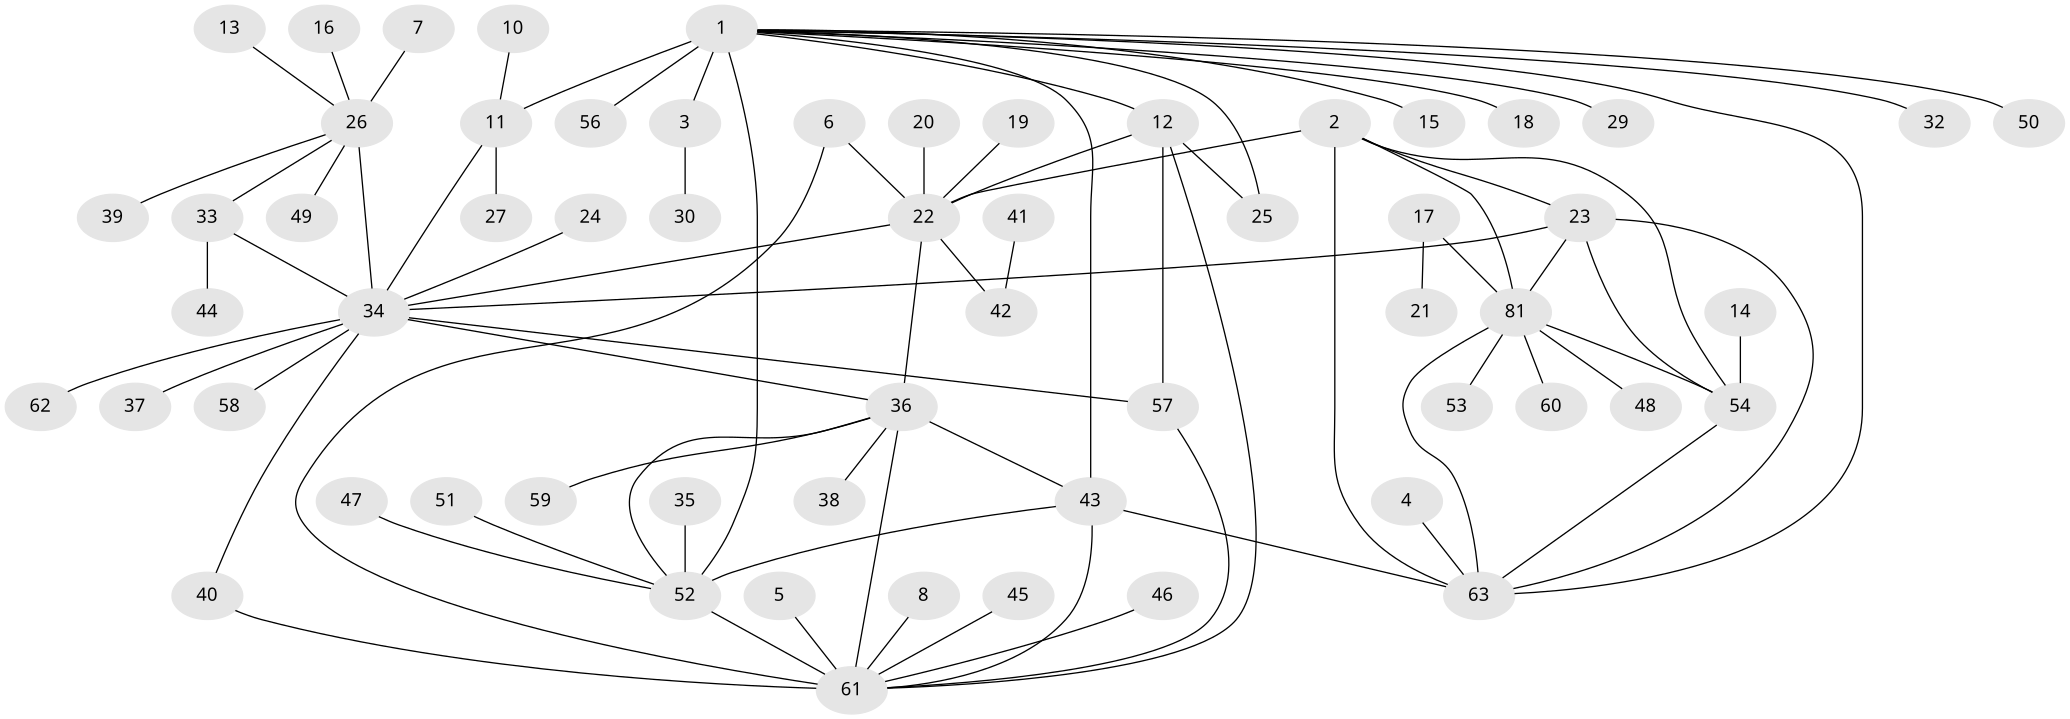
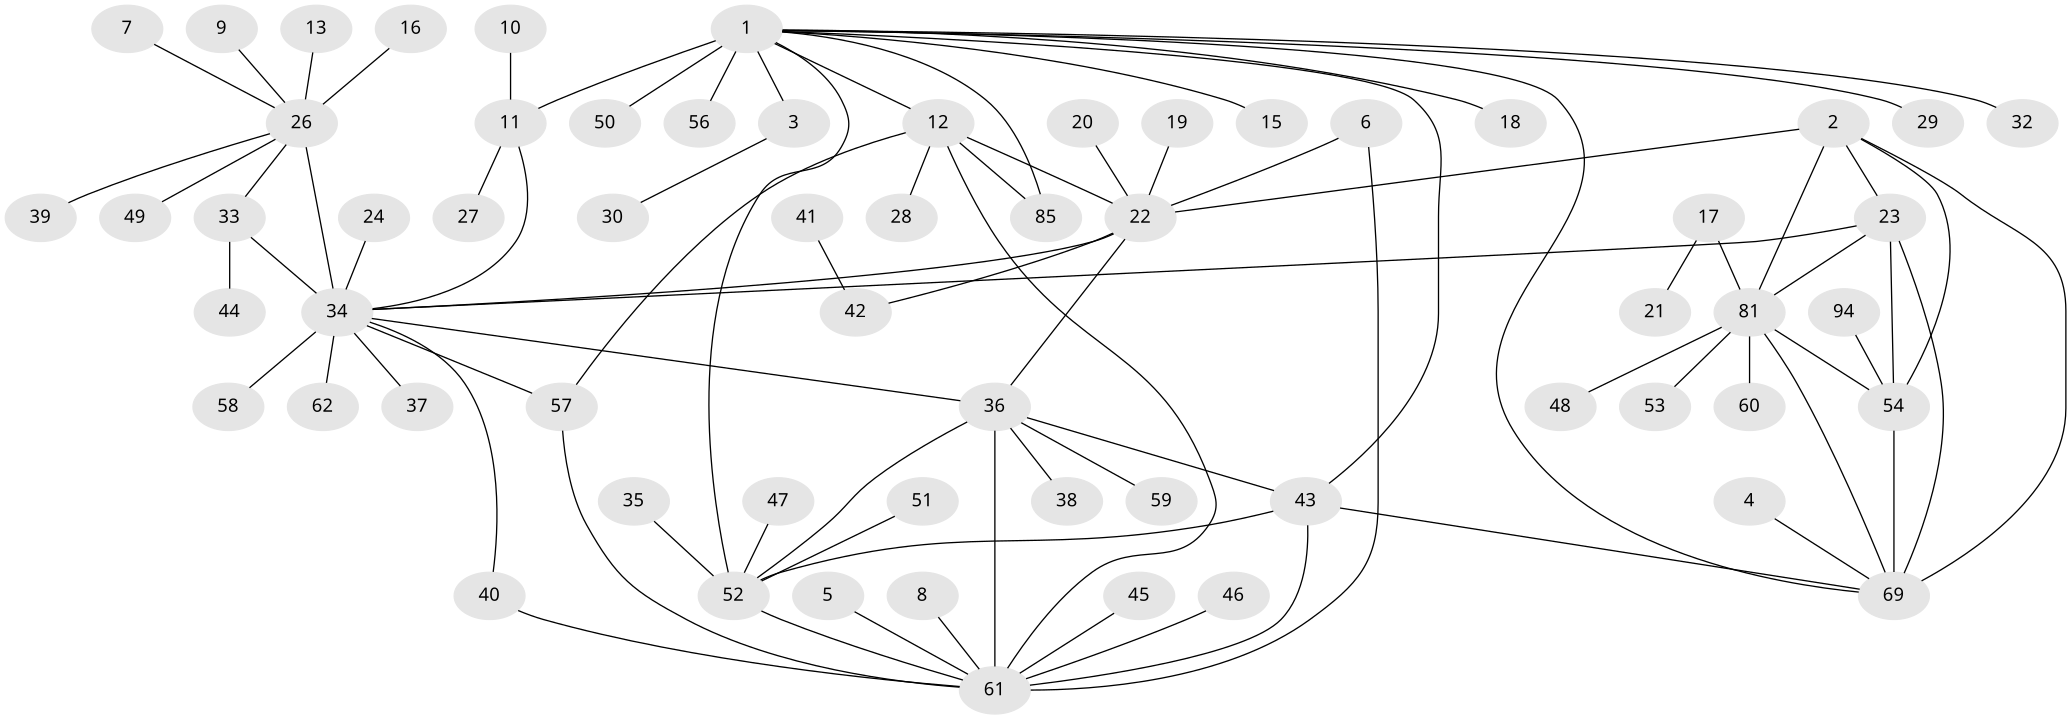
none -> (222, 29)
none -> (902, 218)
(1263, 218) -> (1046, 218)
(1740, 312) -> (1844, 312)
(1479, 596) -> (1894, 596)
